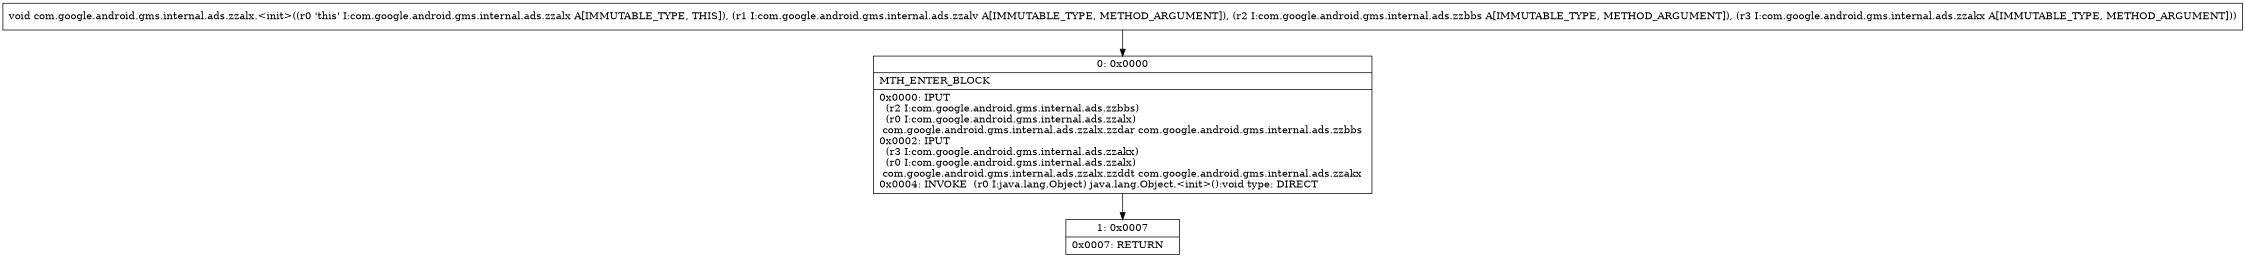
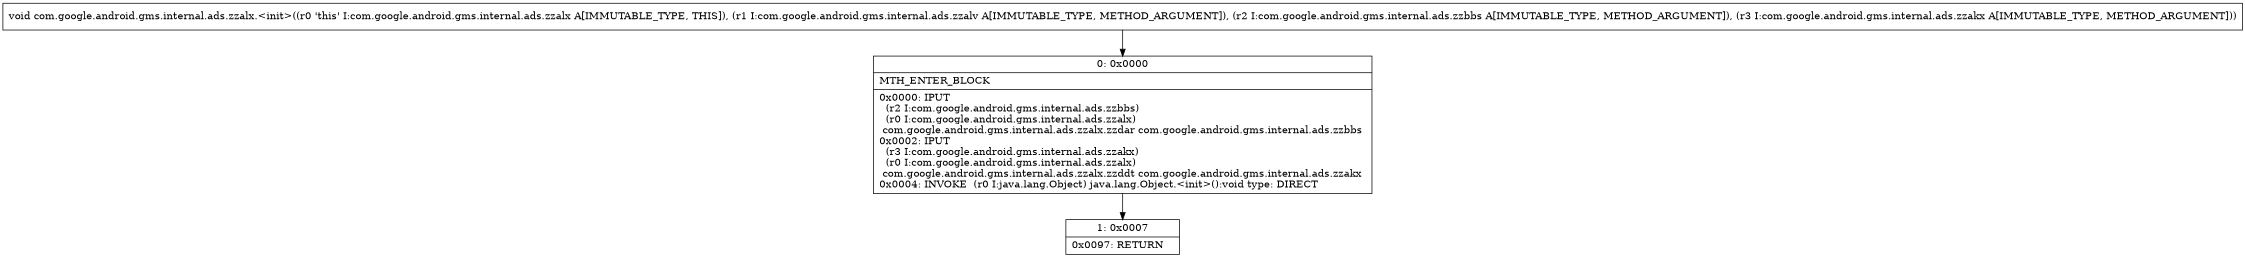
(1123, 245) -> (1123, 245)
